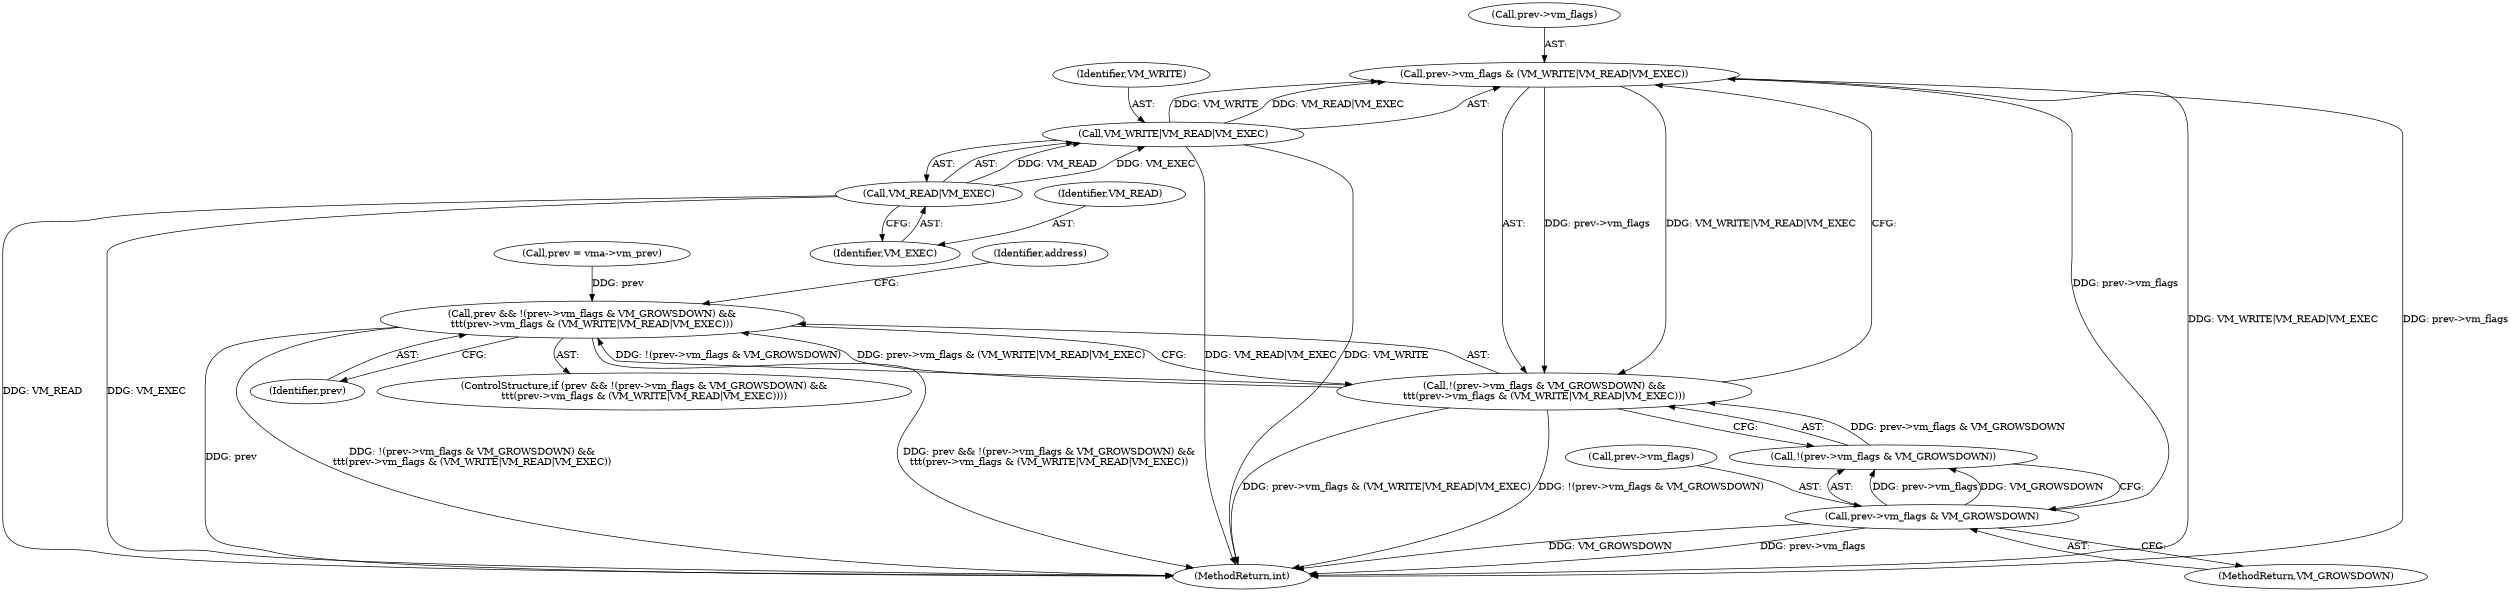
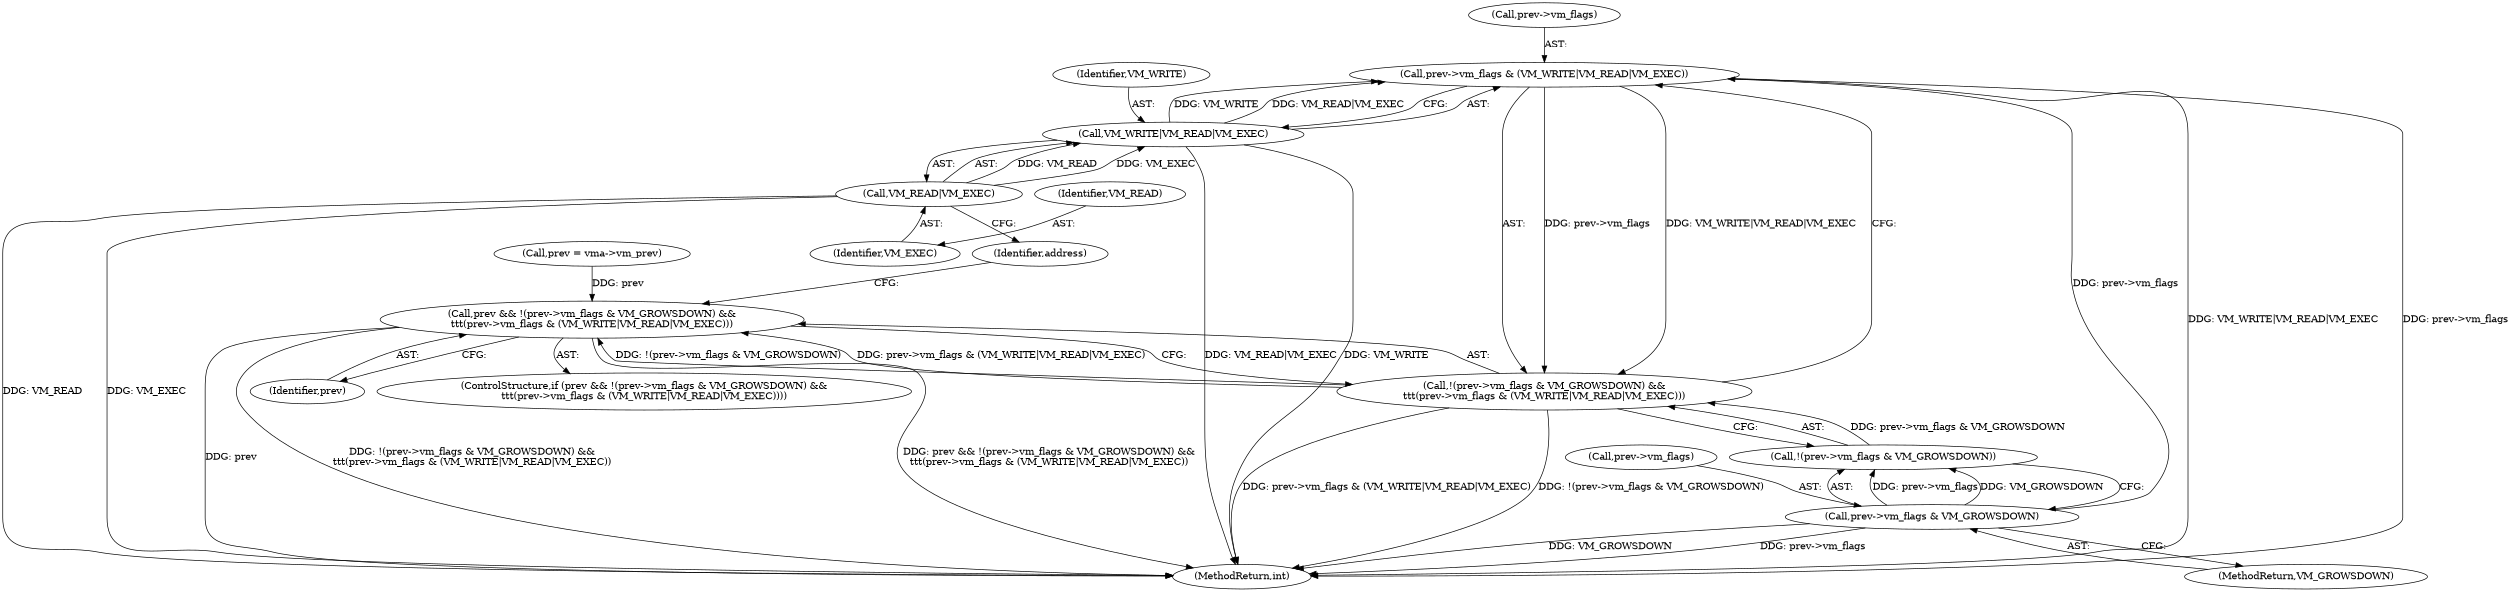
none -> (1381, 116)
(887, 218) -> (982, 223)
